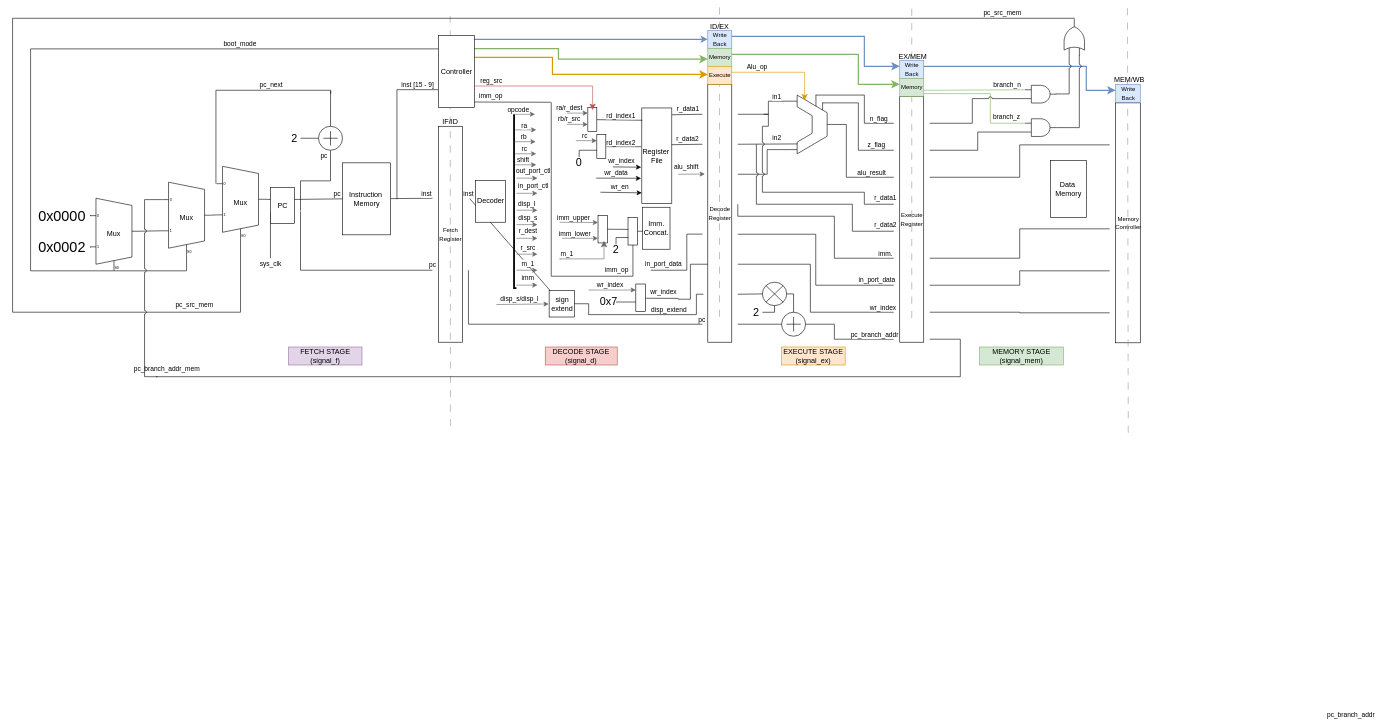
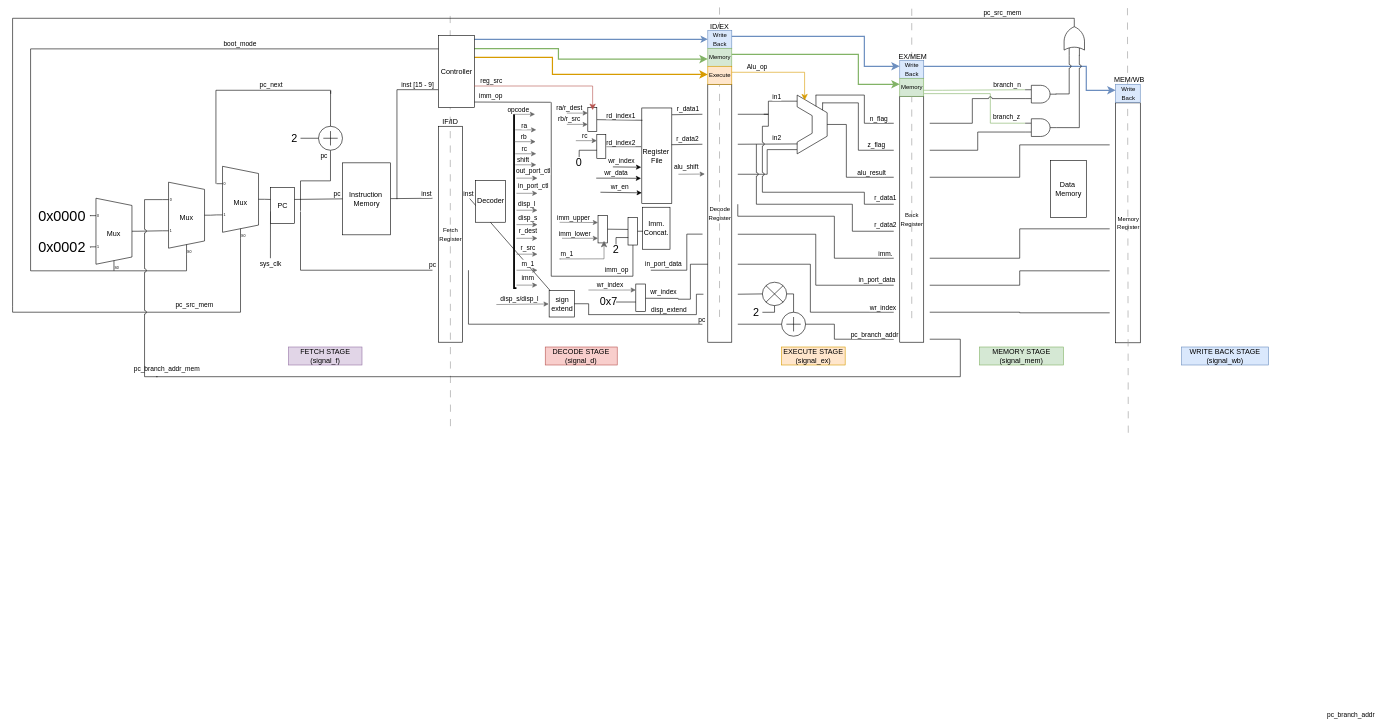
(912, 219) -> (912, 219)
(1129, 223) -> (1129, 223)
none -> (1225, 356)
